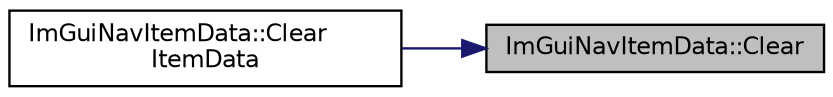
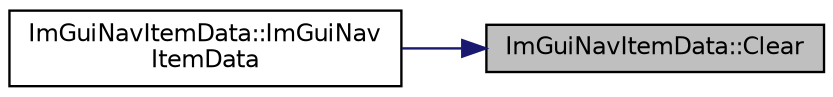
(205, 48) -> (205, 48)
